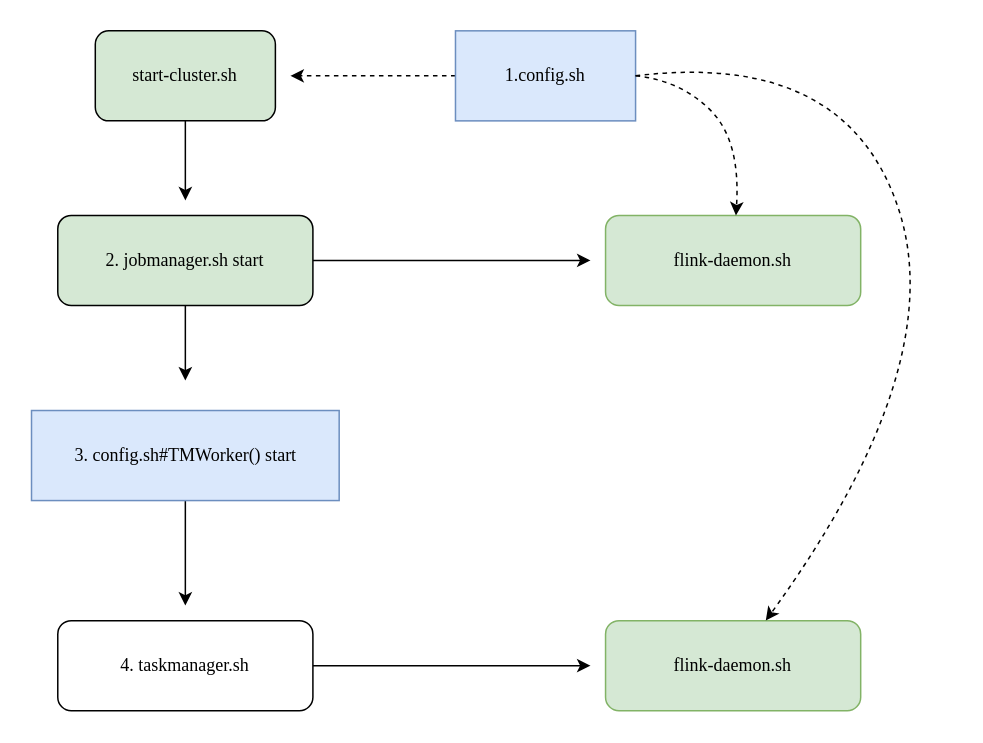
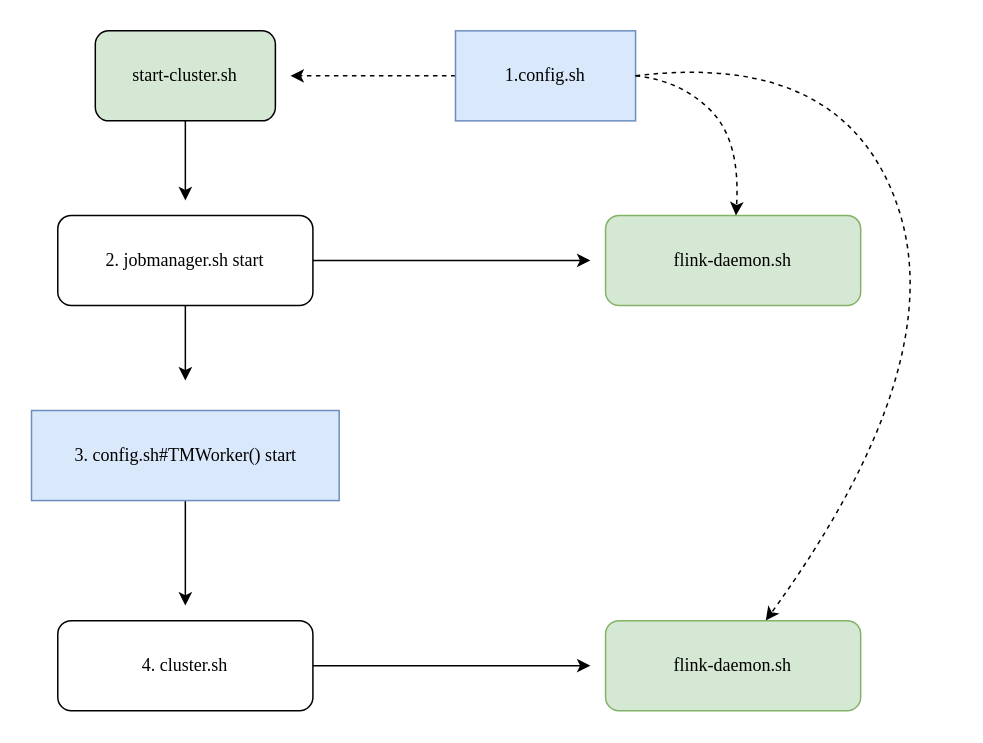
(185, 260) -> (185, 260)
(185, 665) -> (185, 665)
